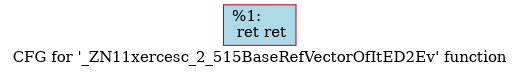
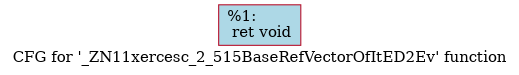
(260, 33) -> (260, 33)
